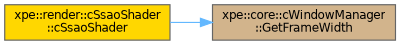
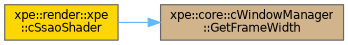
(87, 22) -> (61, 22)
